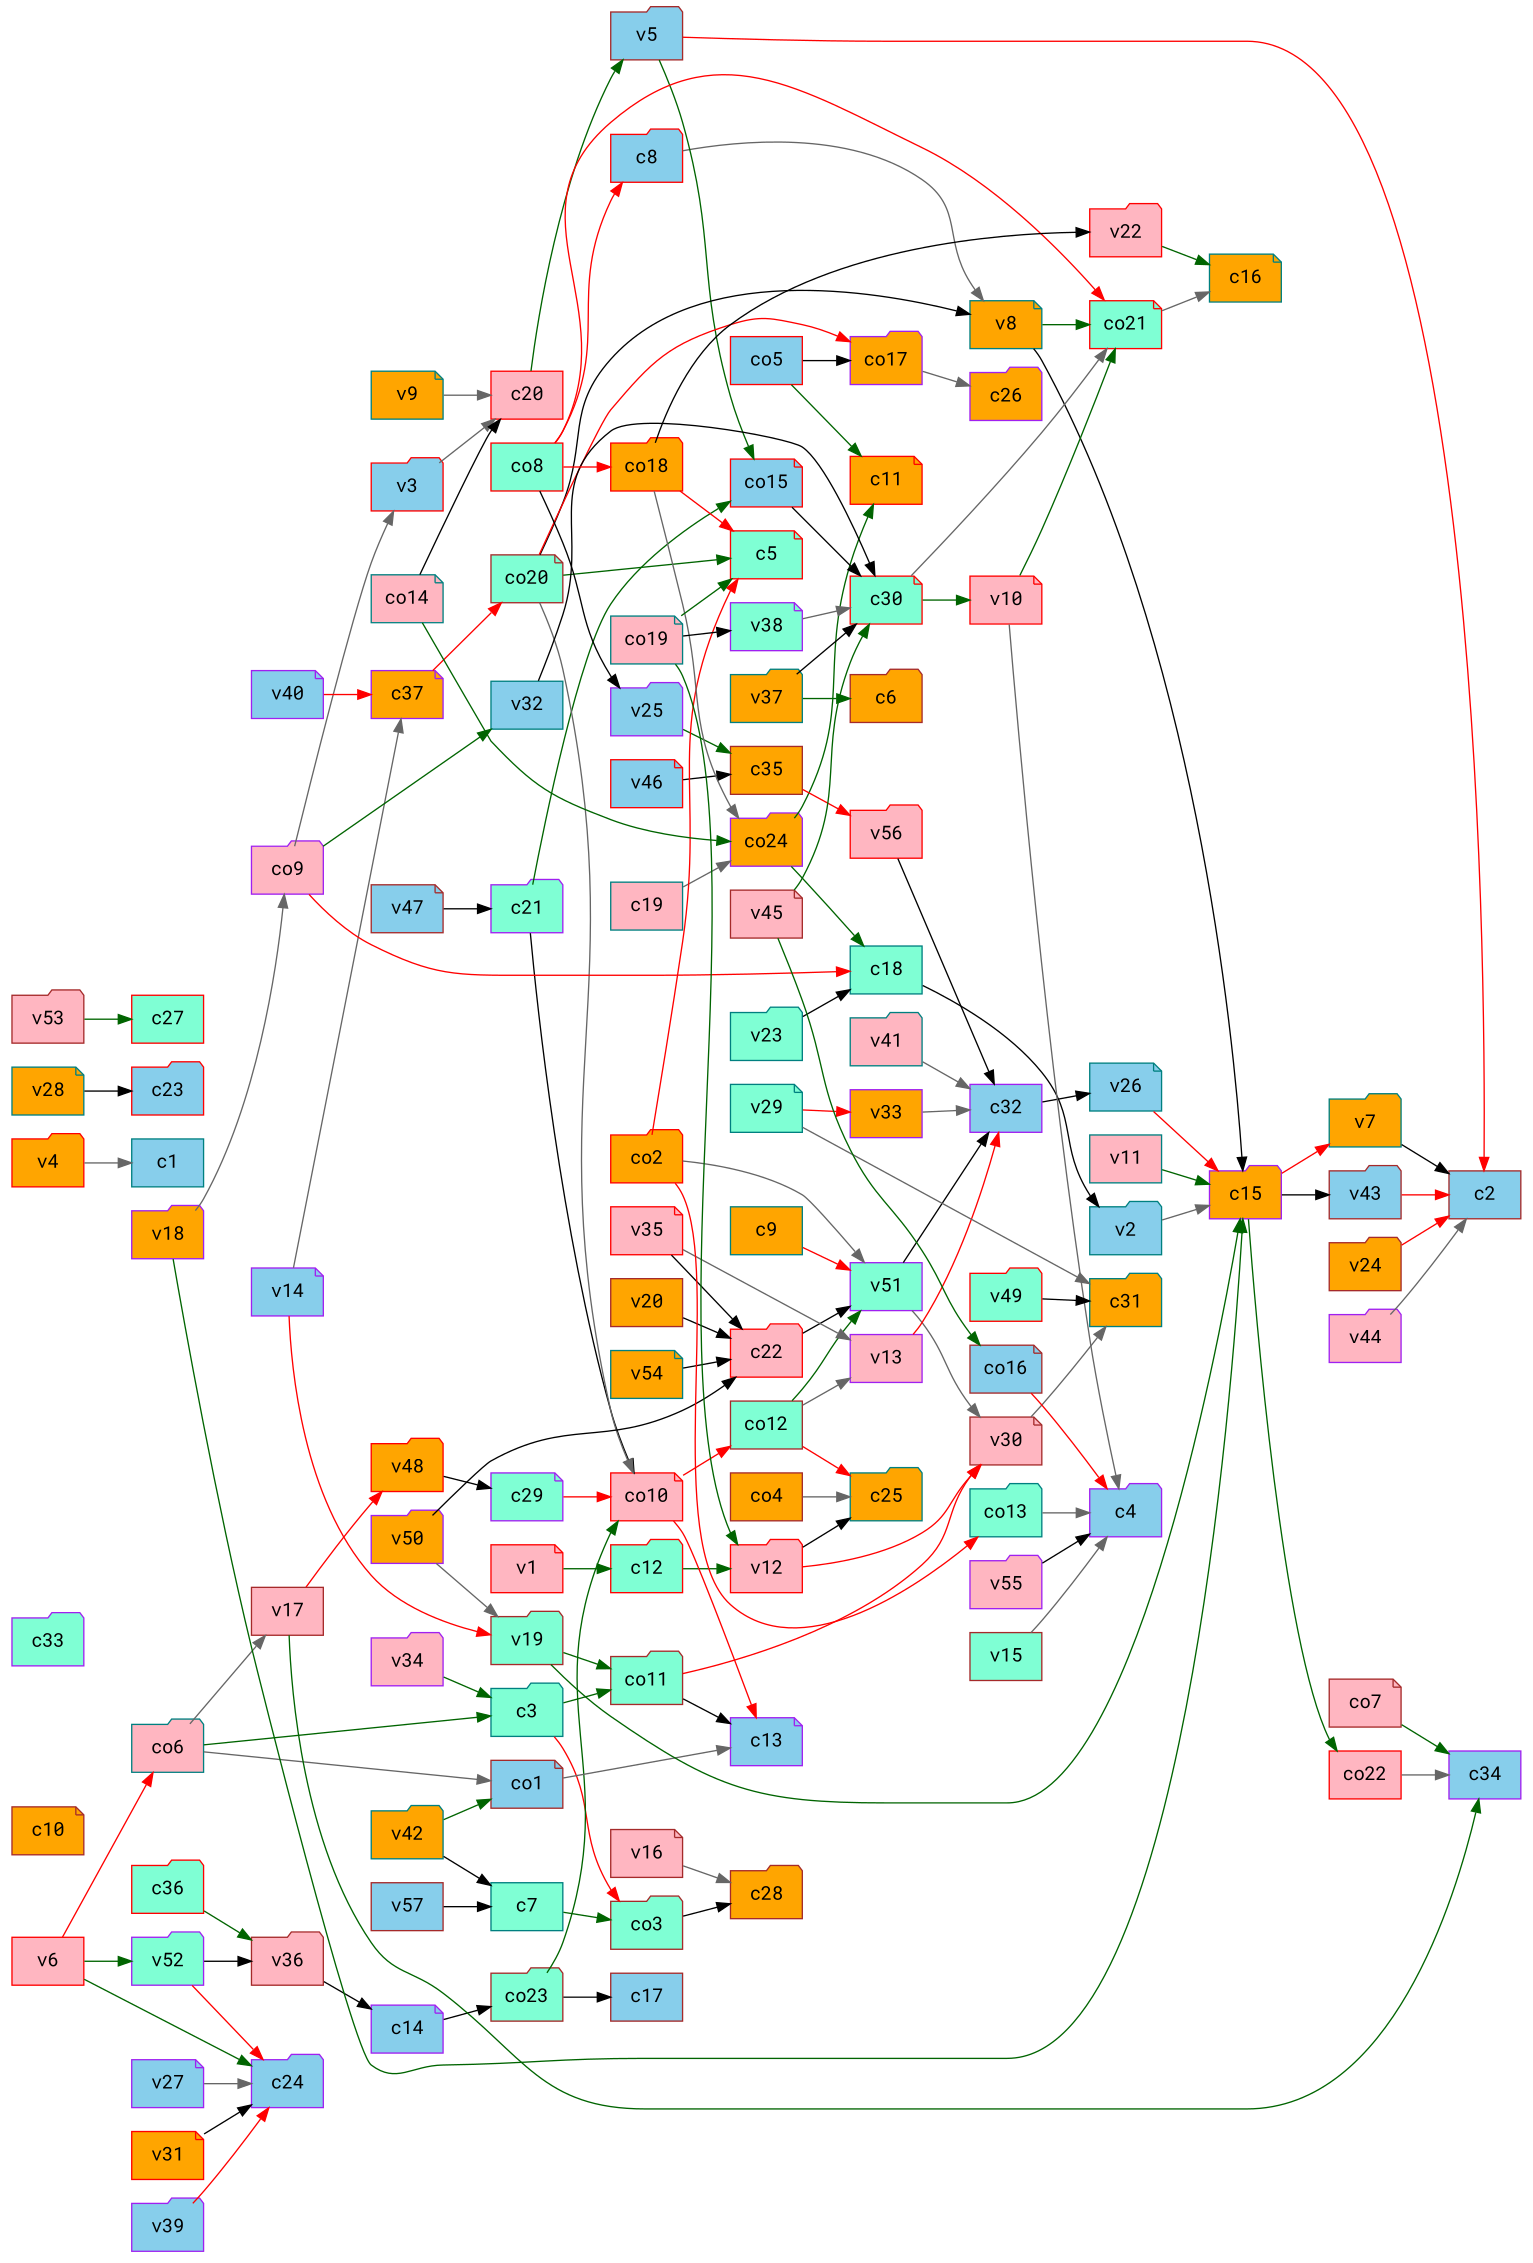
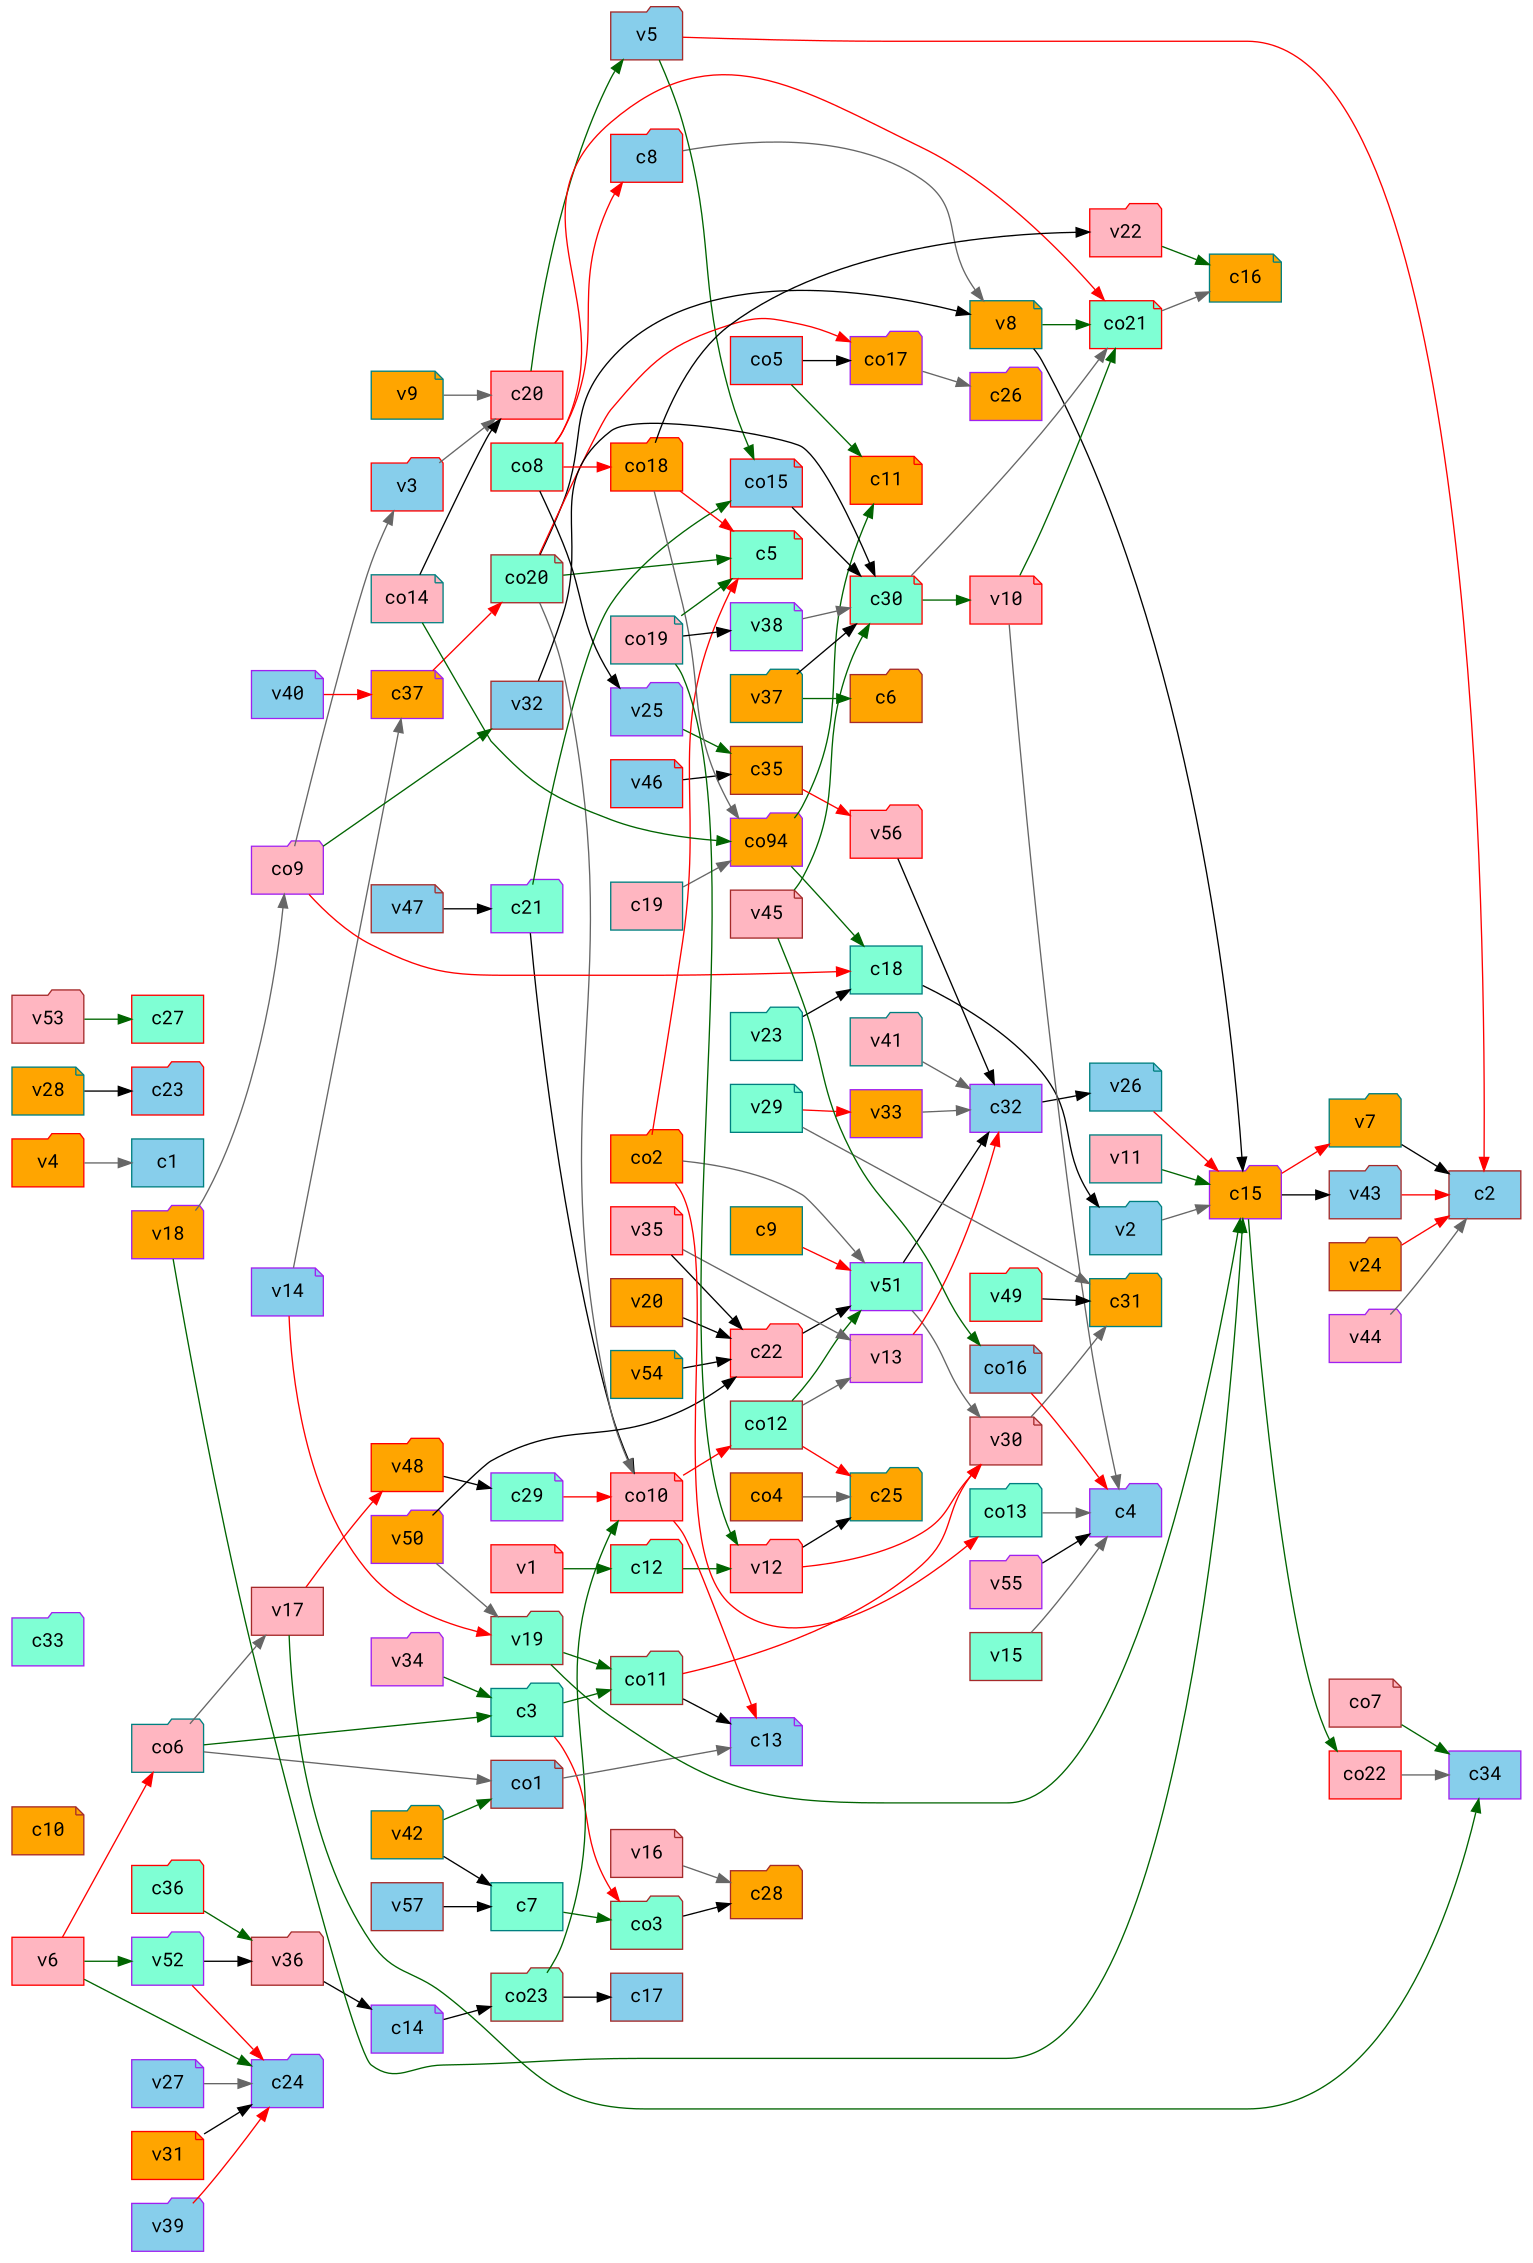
(527, 705) -> (527, 705)
(766, 842) -> (766, 842)
